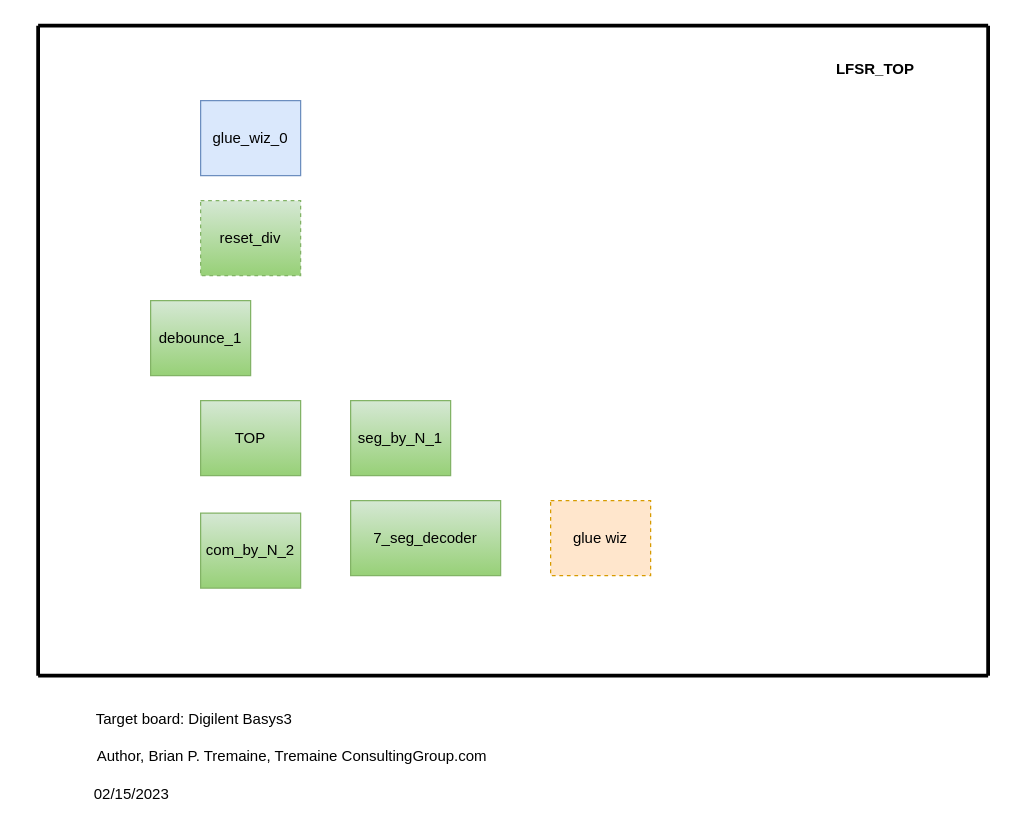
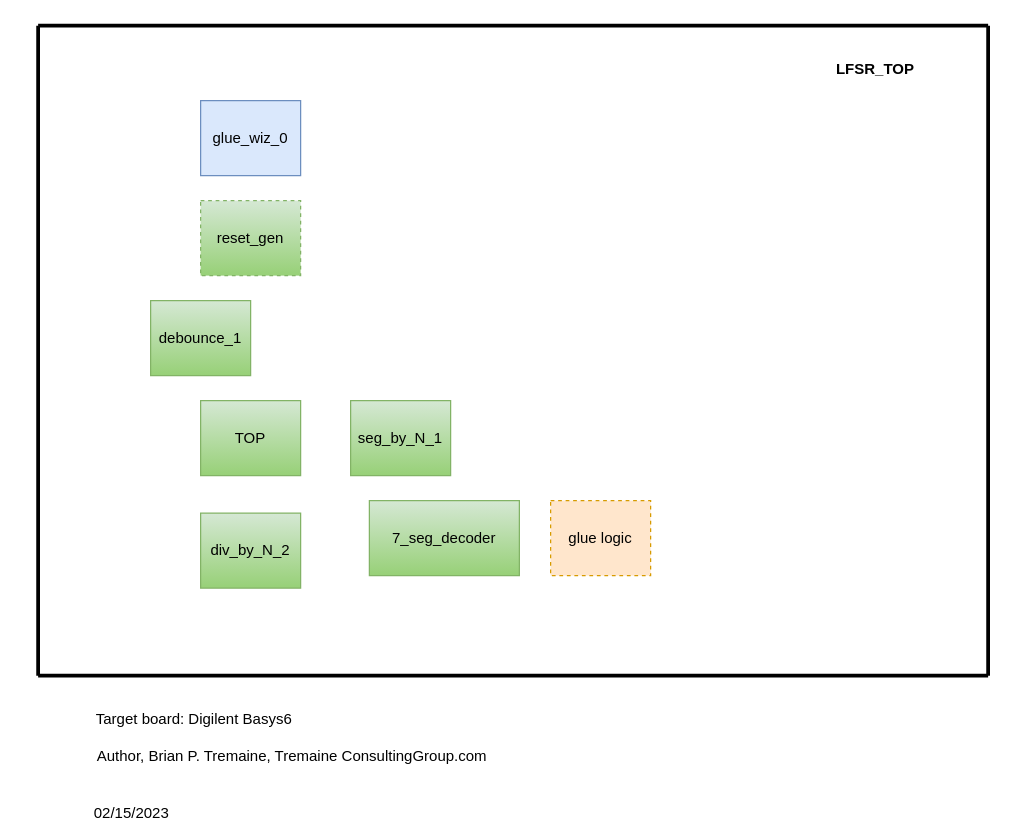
(251, 238) -> (251, 238)
(426, 538) -> (444, 538)
(601, 538) -> (601, 538)
(251, 551) -> (251, 551)
(194, 719) -> (194, 719)
(132, 794) -> (132, 813)
